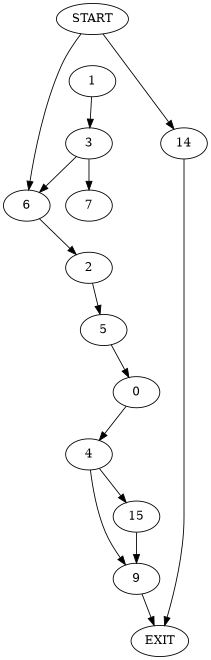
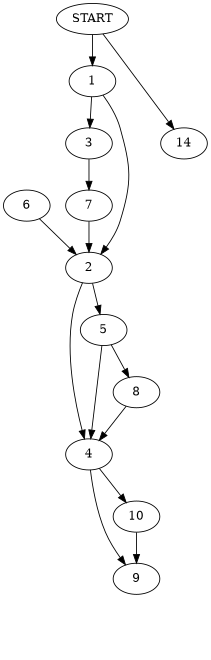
(47, 104) -> (92, 46)
(61, 171) -> none
none -> (129, 171)
none -> (89, 232)
none -> (70, 356)
none -> (97, 388)
(136, 392) -> (136, 392)
(136, 517) -> (136, 517)
(160, 641) -> none
